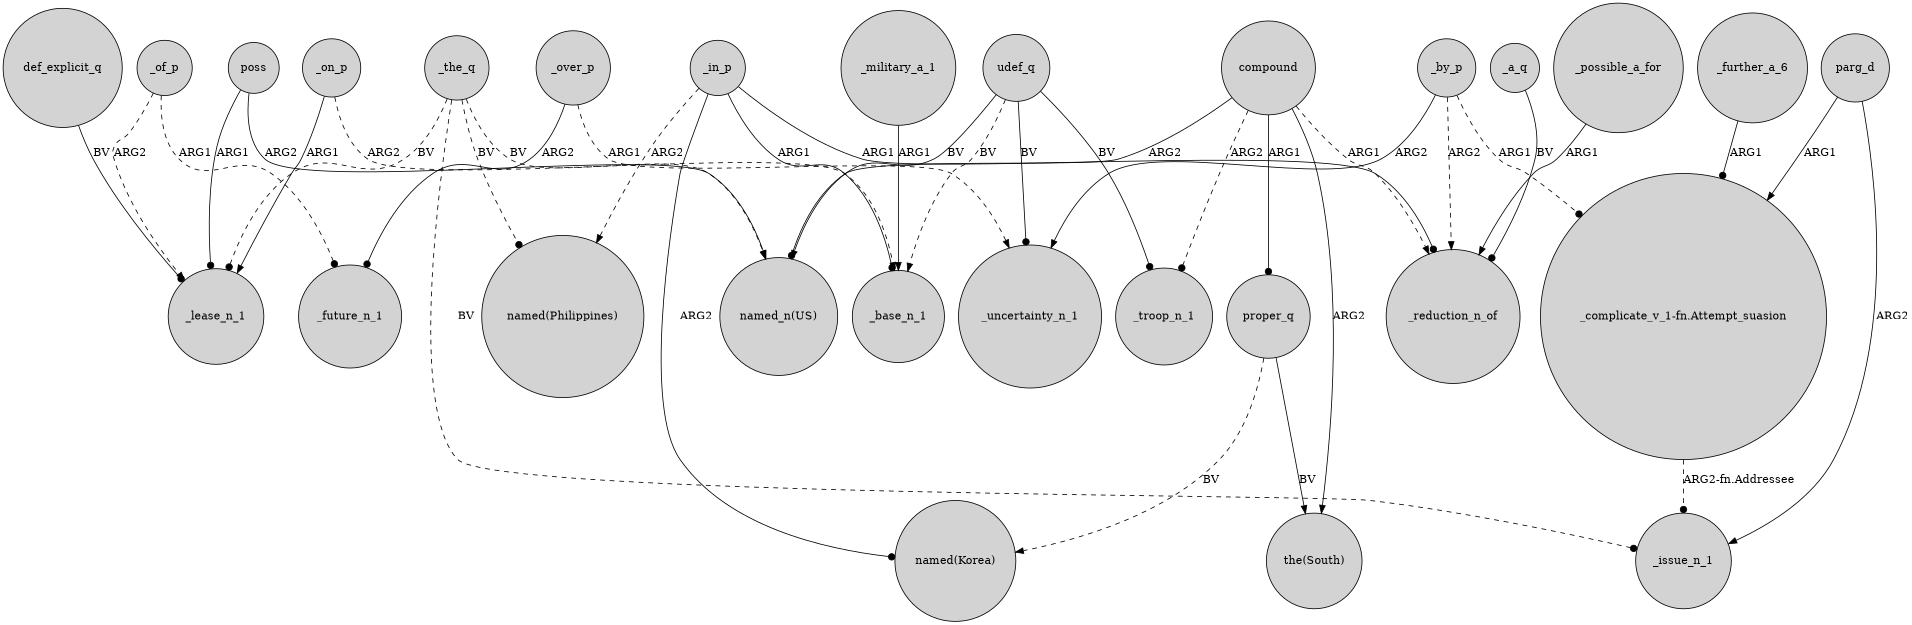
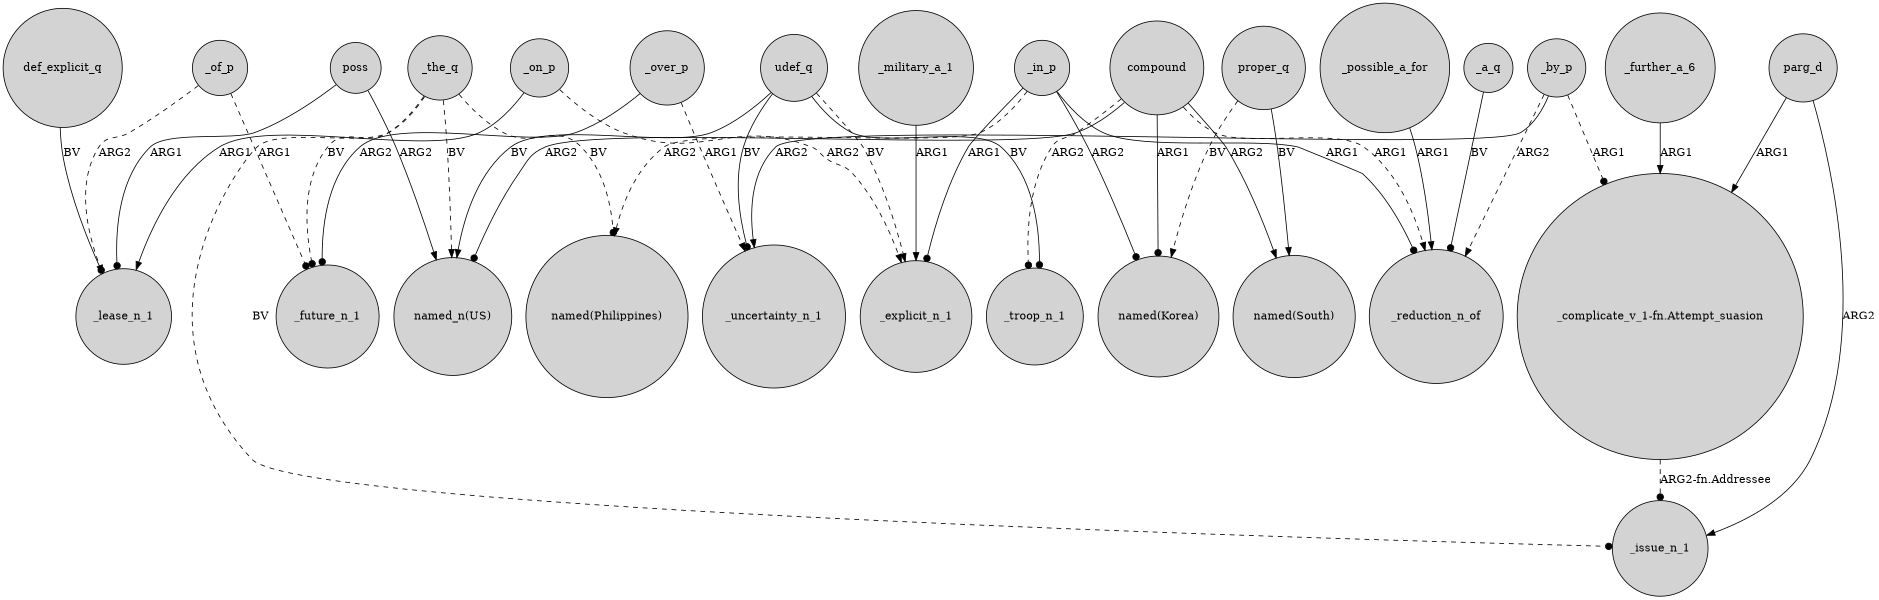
(1731, 147) -> (1660, 144)
(330, 164) -> (327, 148)
(1268, 191) -> (1158, 182)
(898, 317) -> (916, 317)
(1314, 561) -> (1294, 317)
